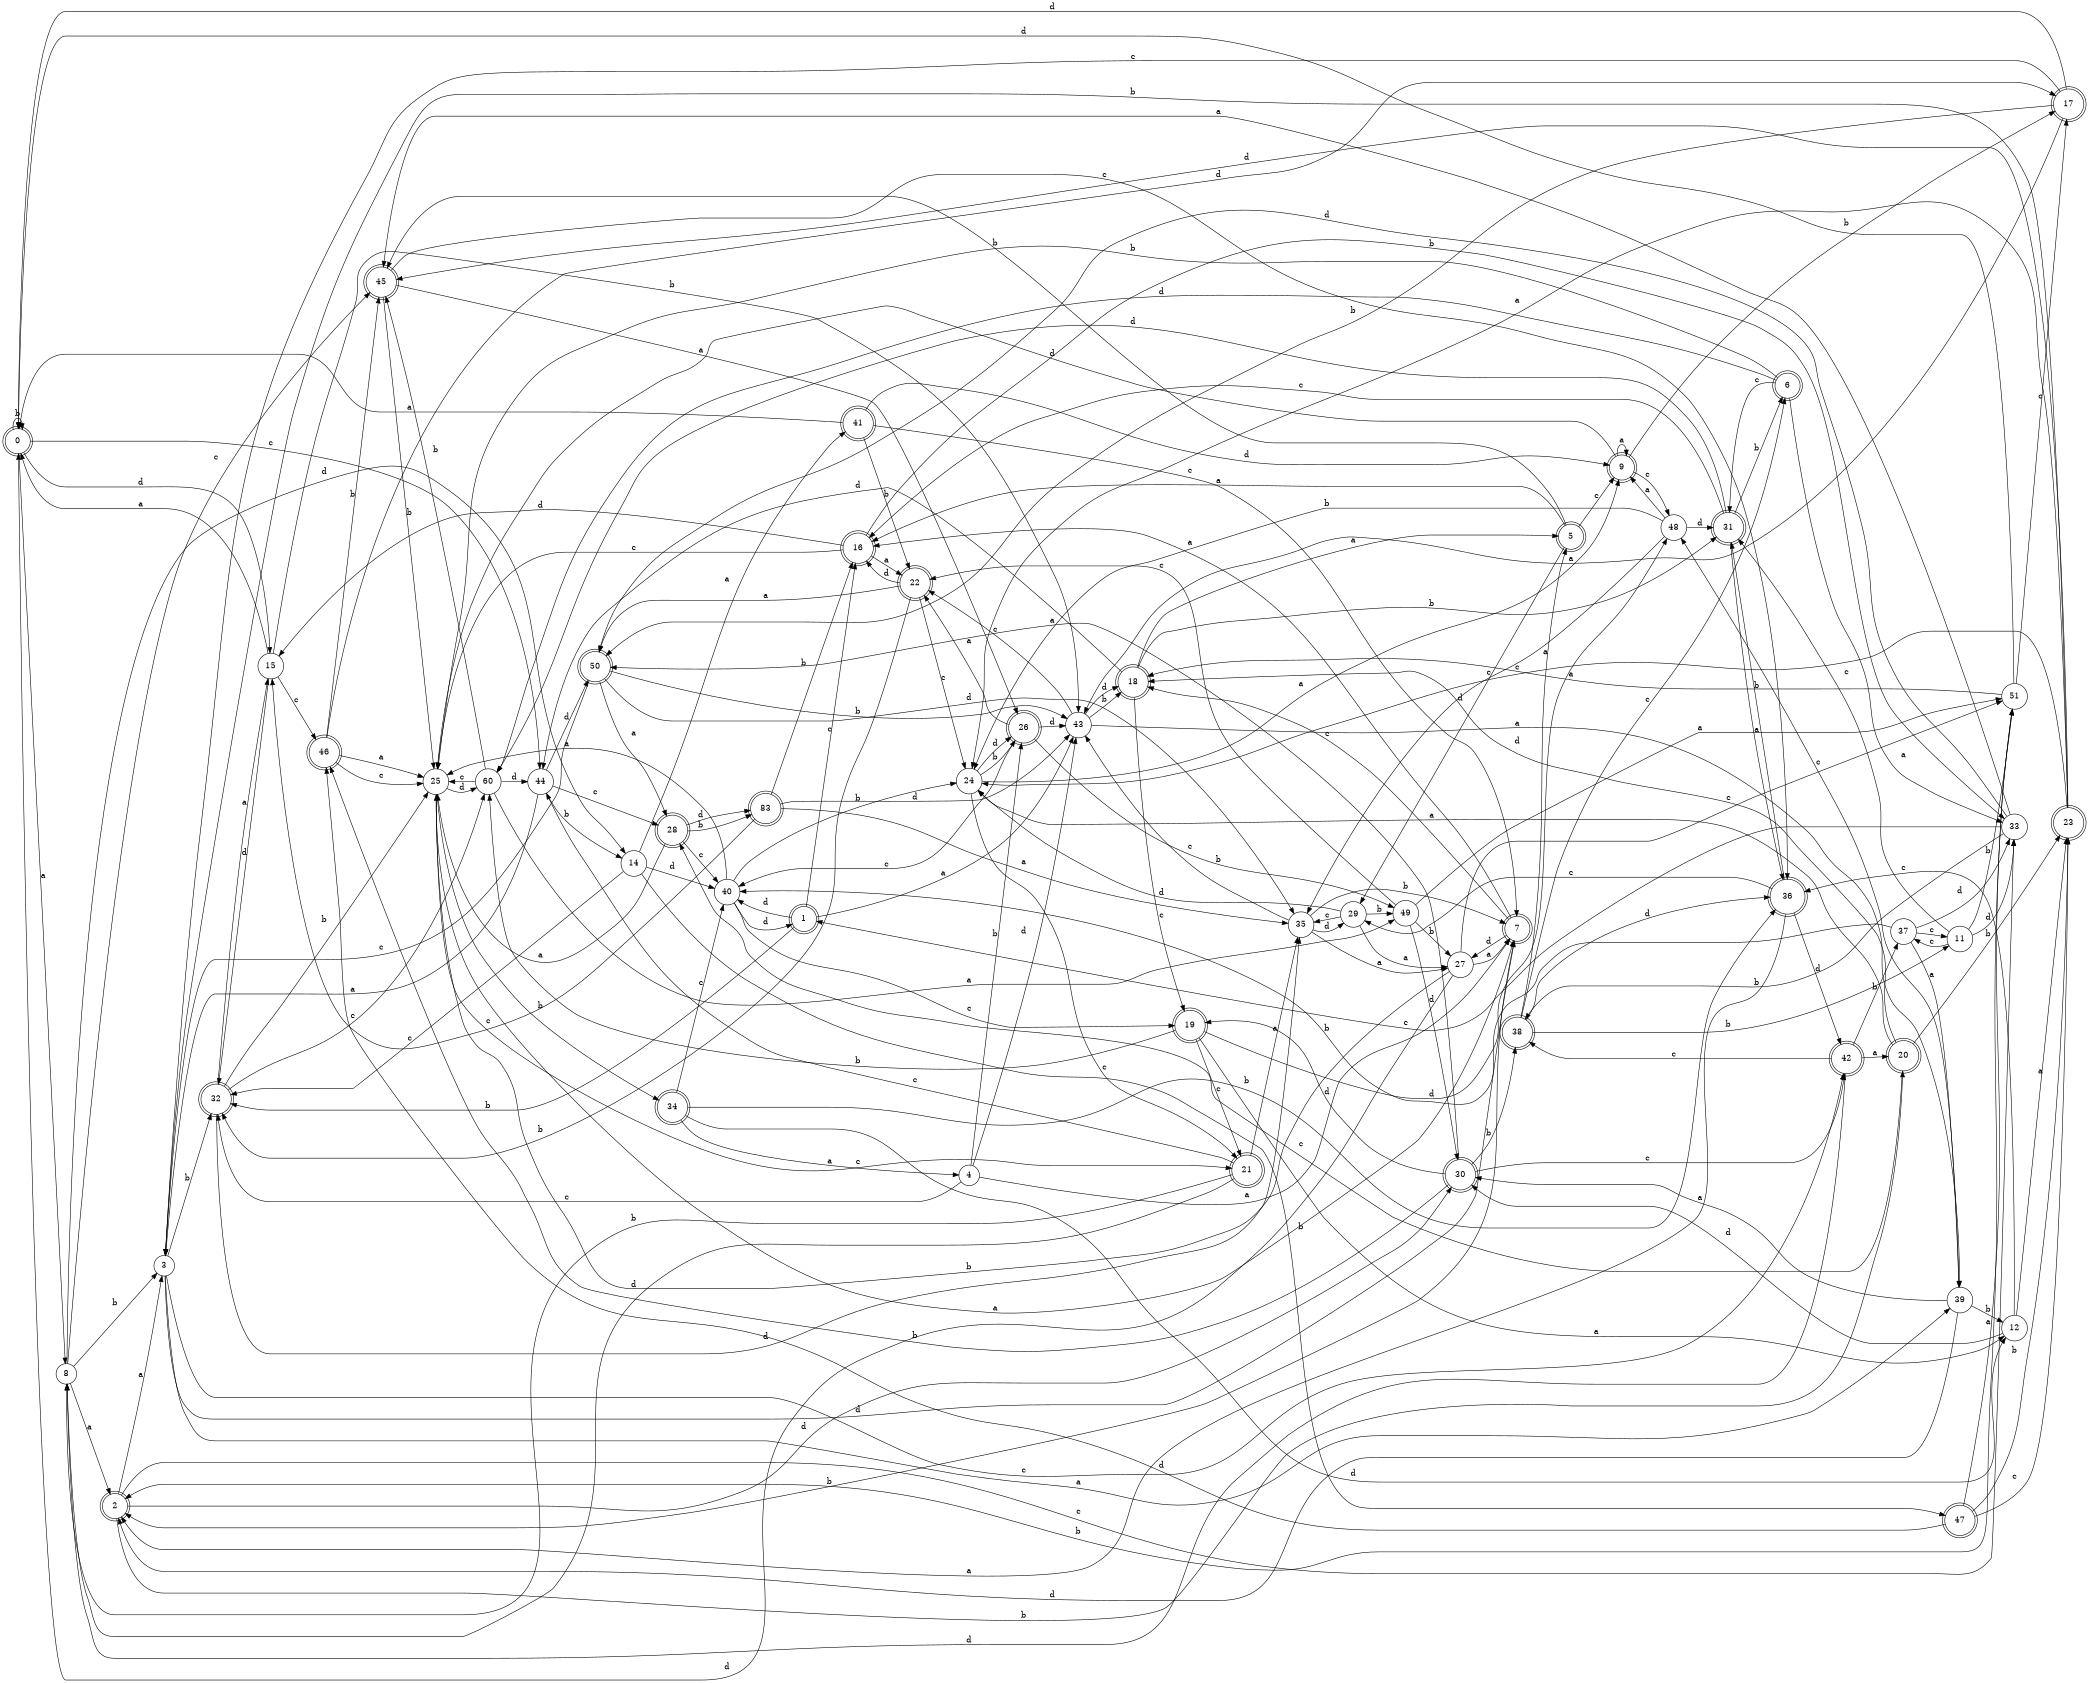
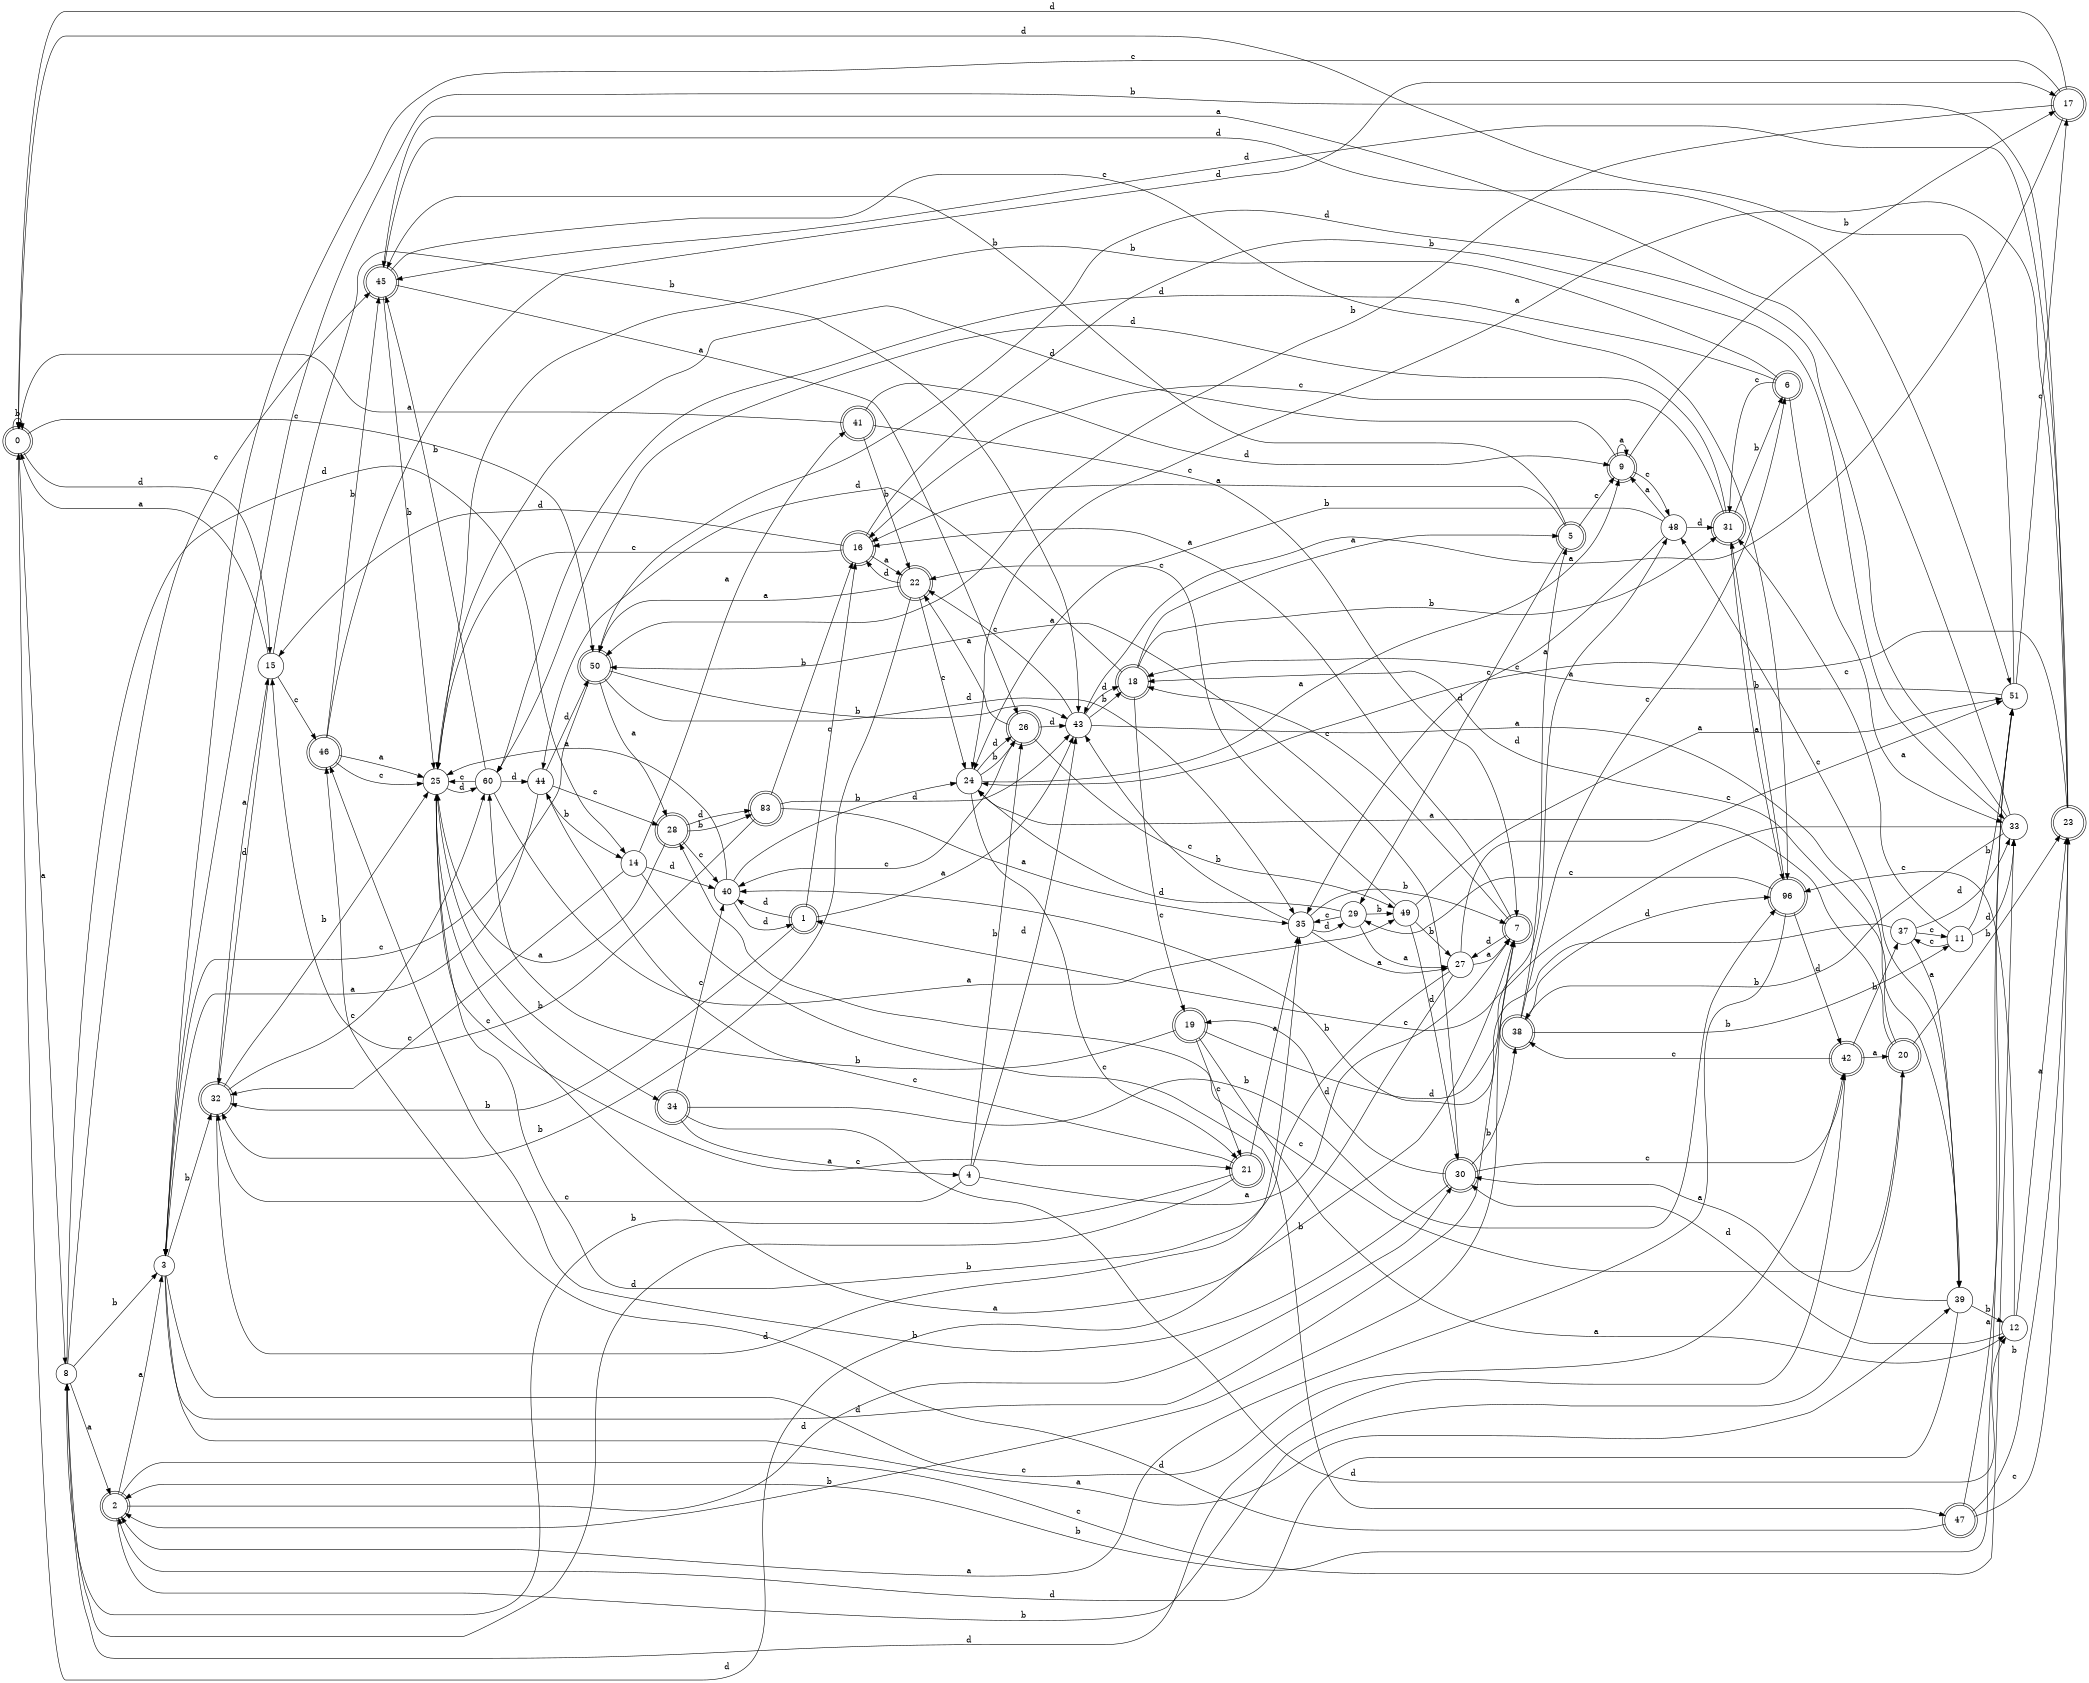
none -> (1250, 140)
(381, 473) -> (372, 431)
(1788, 897) -> (1788, 897)
(937, 1004) -> none
